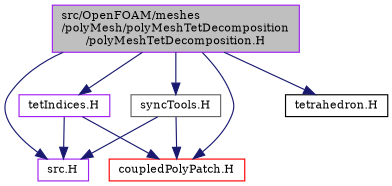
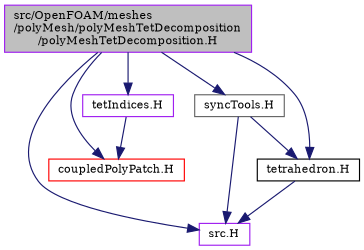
(64, 132) -> (271, 199)
(176, 132) -> (269, 134)
